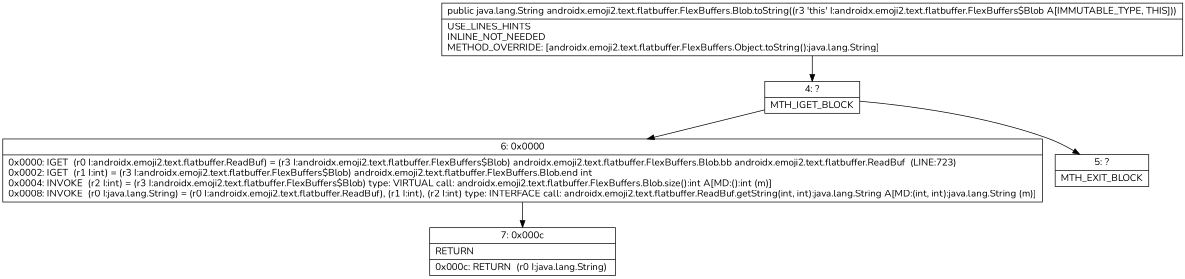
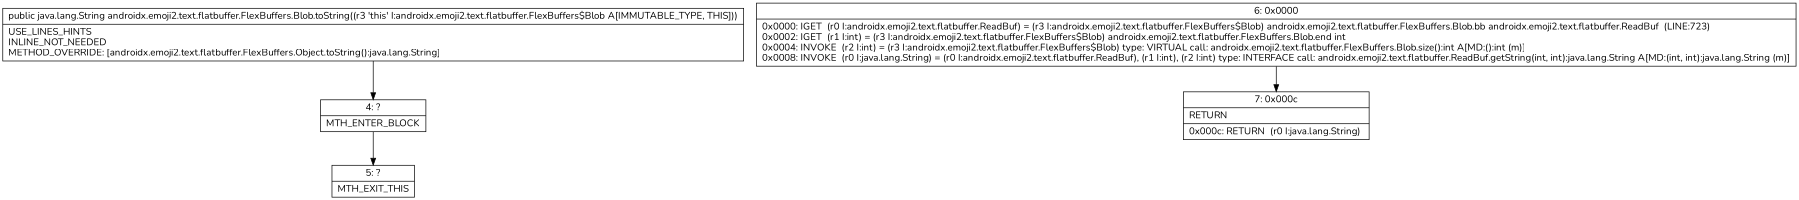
(812, 105) -> (373, 123)
(709, 124) -> none
(1102, 178) -> (373, 189)
